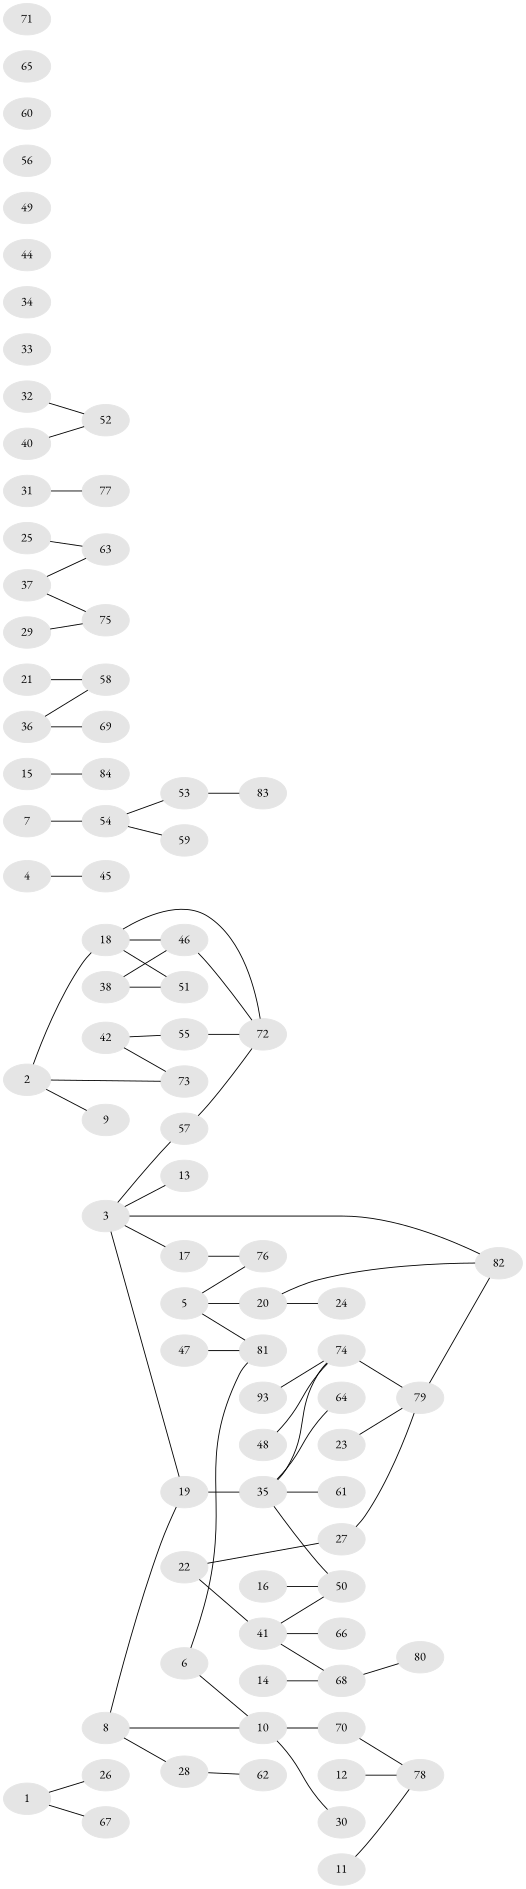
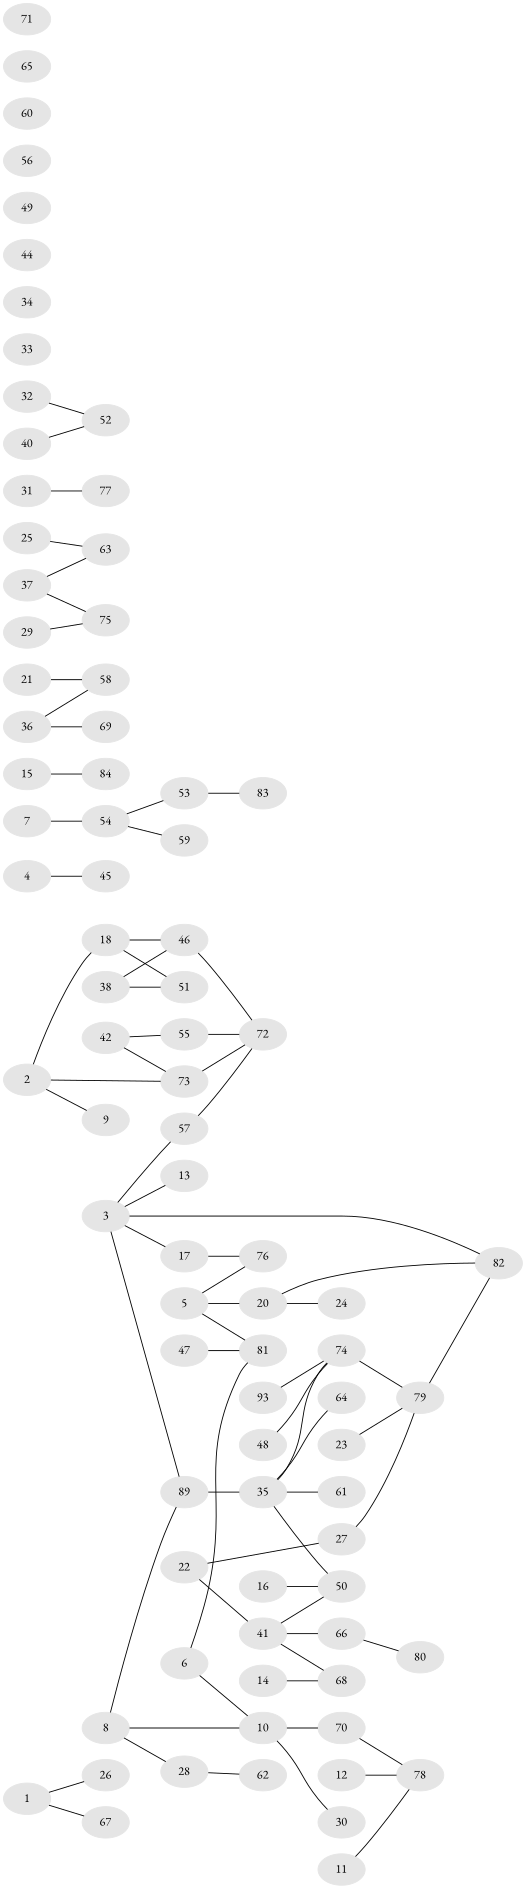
(219, 925) -> (224, 1058)
(184, 1492) -> (184, 1492)
(381, 1669) -> (381, 1645)
